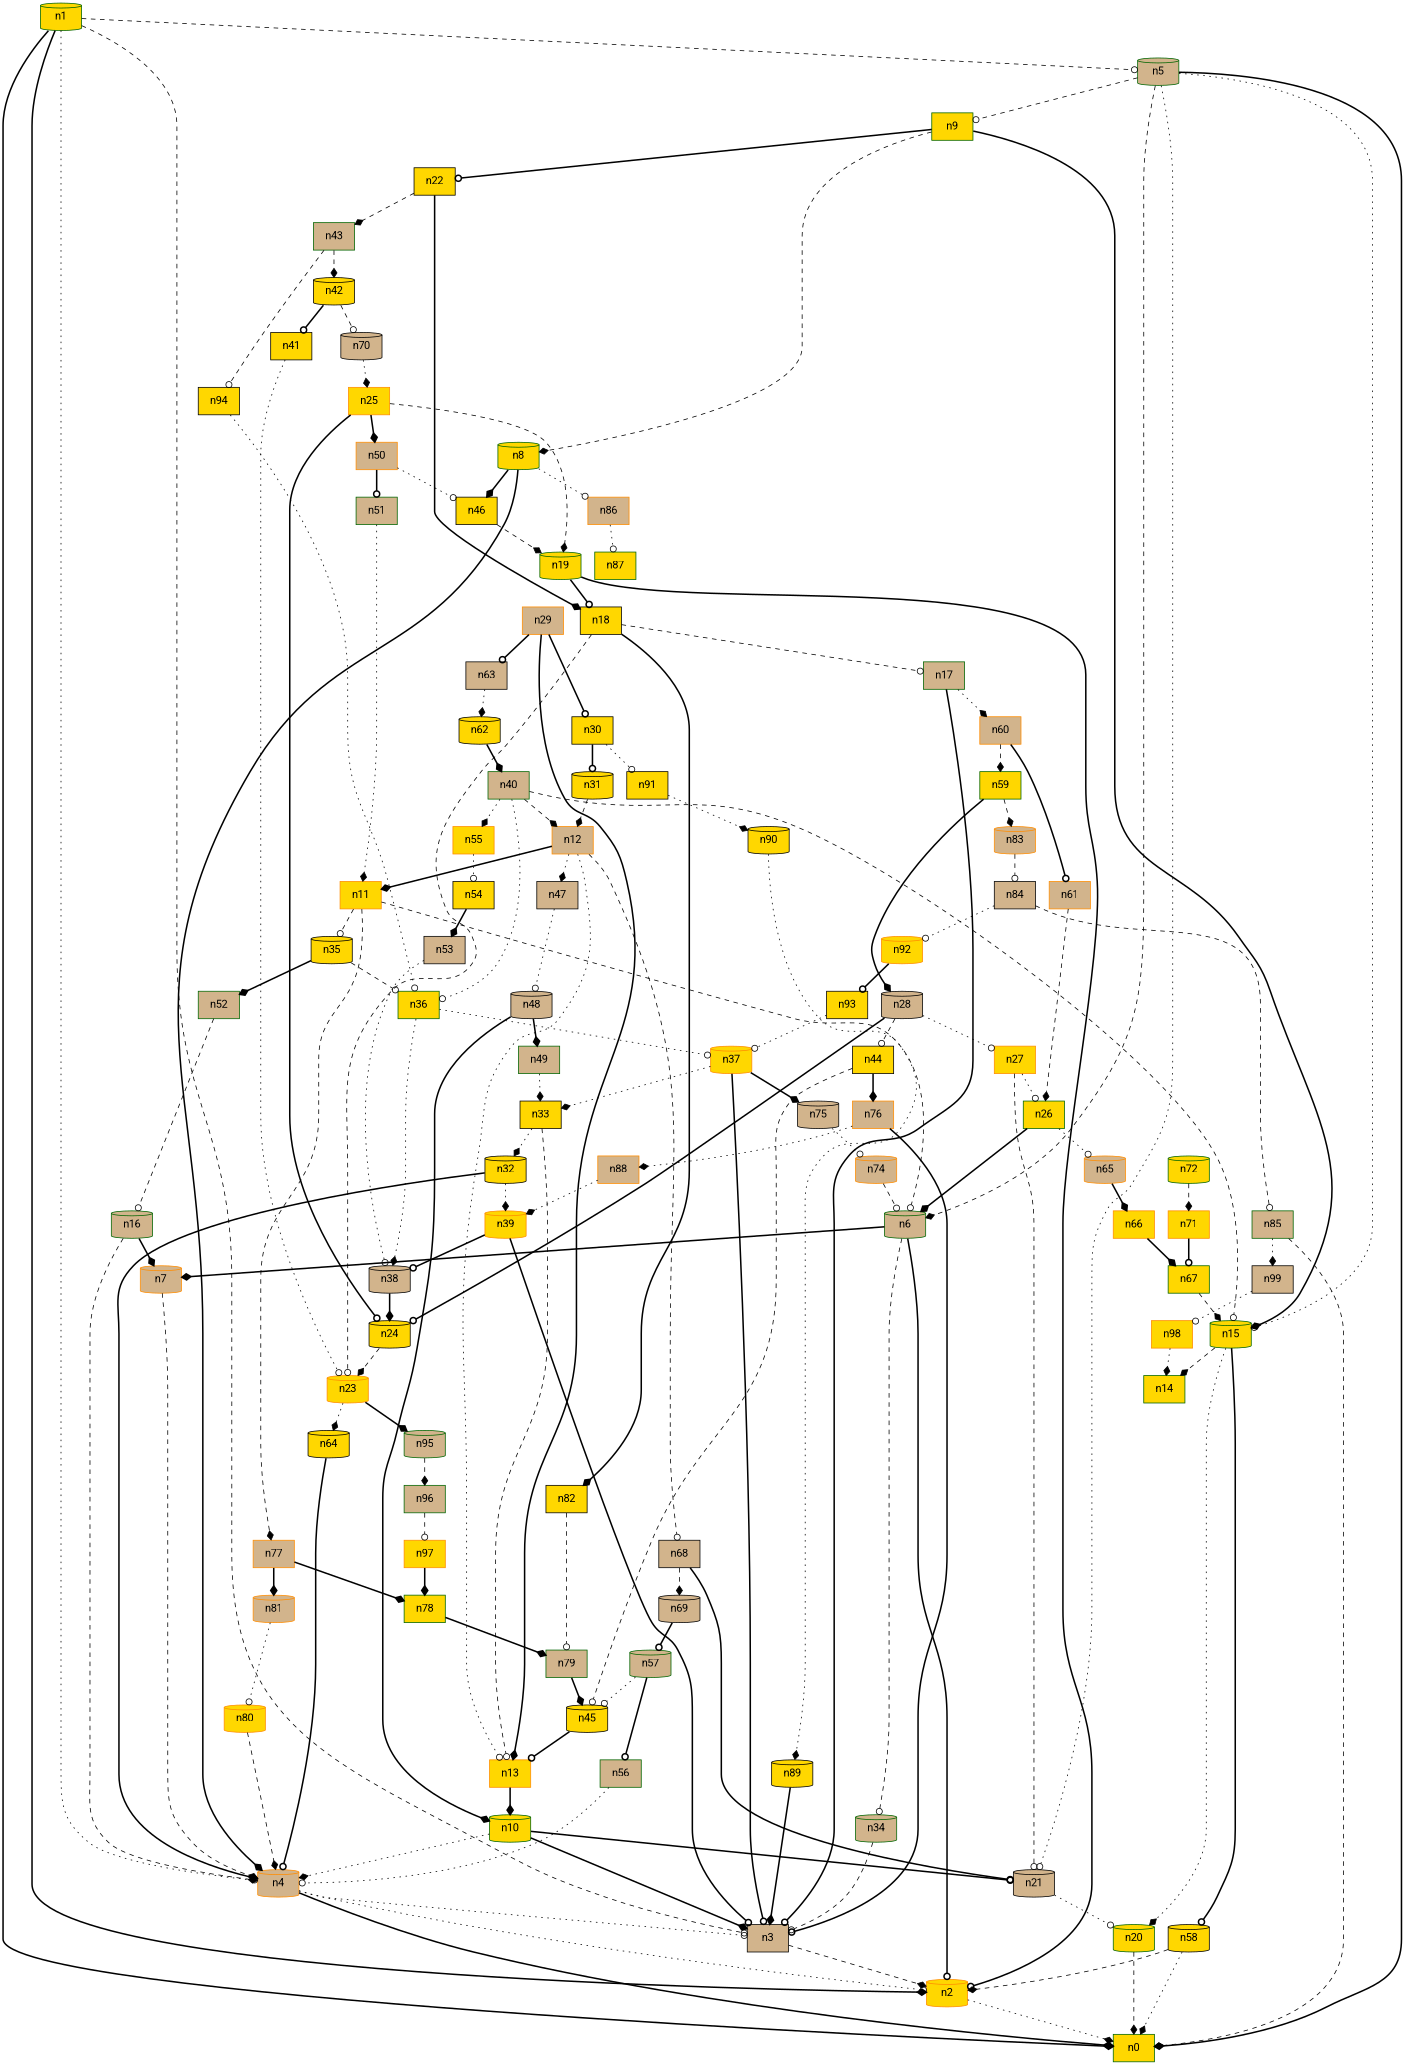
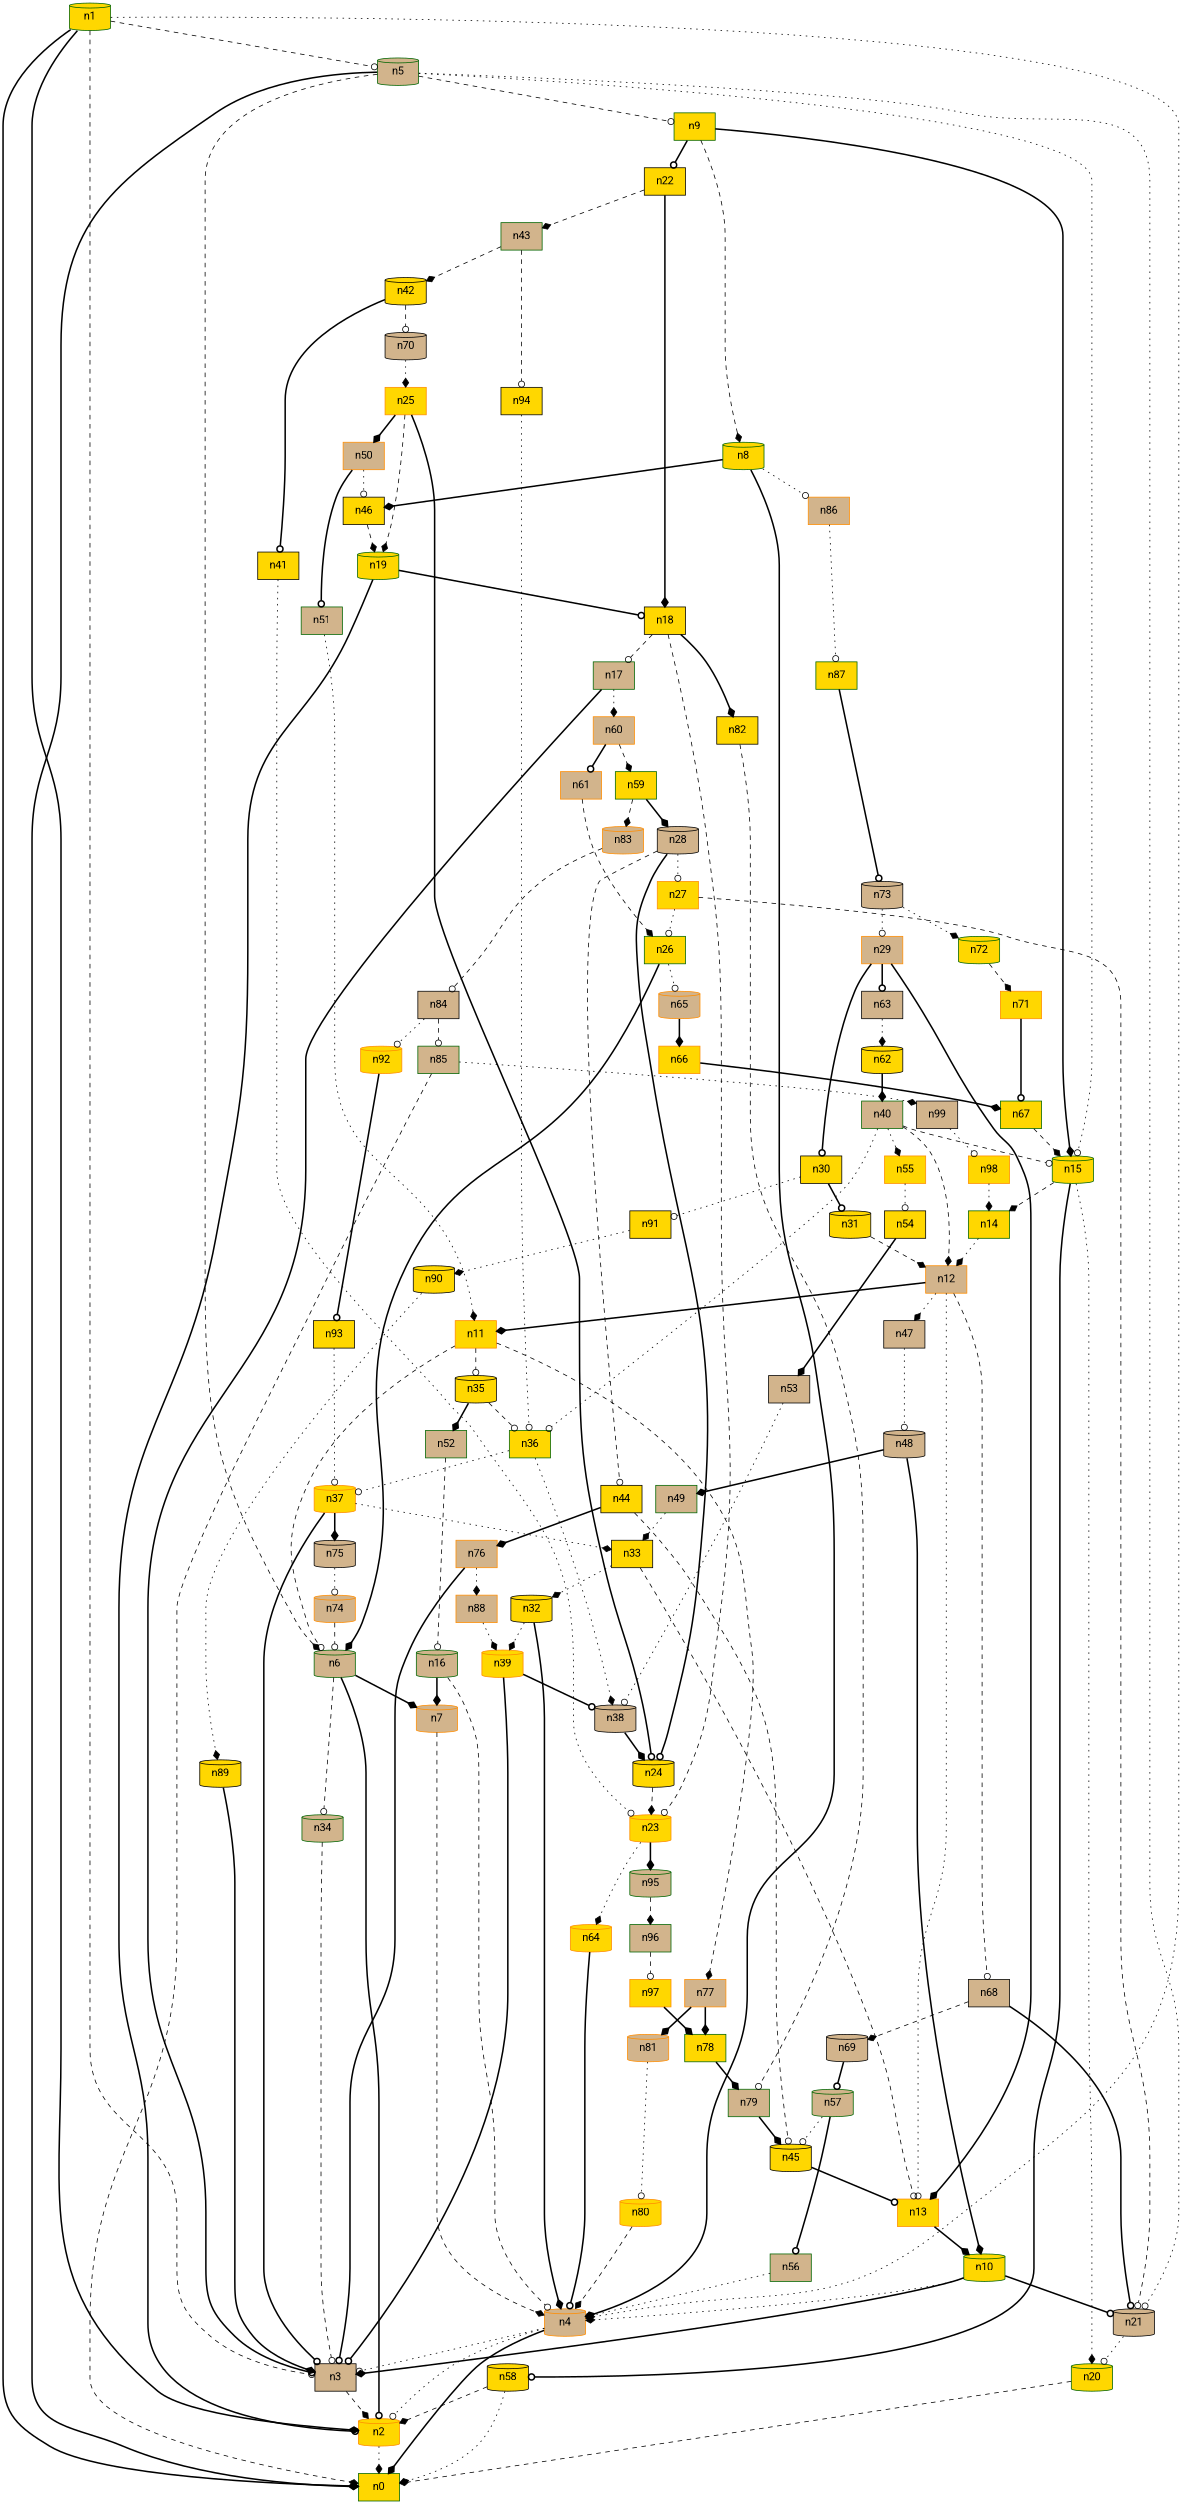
none -> (882, 895)
none -> (970, 1249)
(329, 1444) -> (591, 1938)
